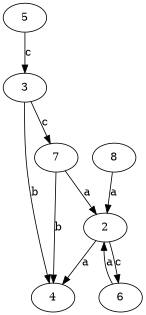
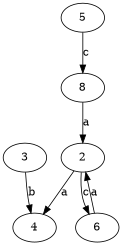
(25, 49) -> (83, 49)
(56, 158) -> none
